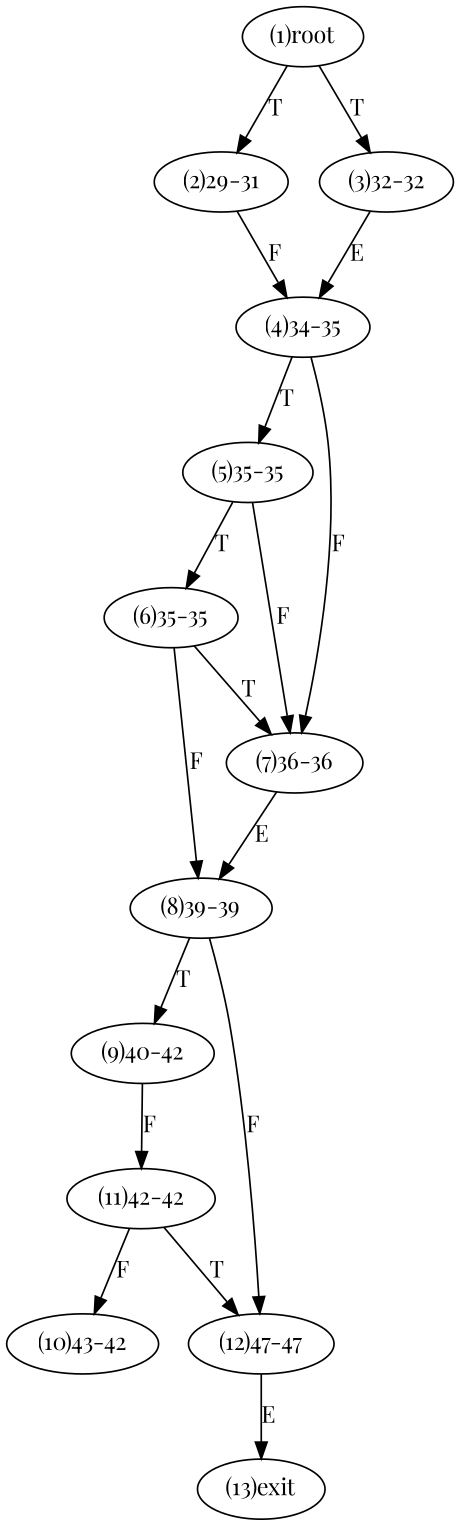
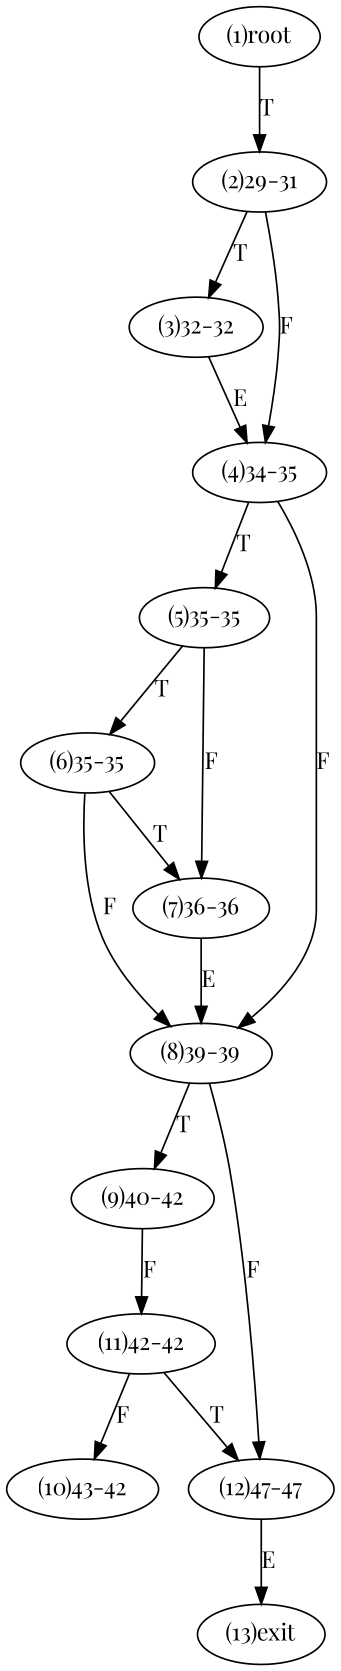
(340, 102) -> (231, 247)
(330, 537) -> (316, 766)
